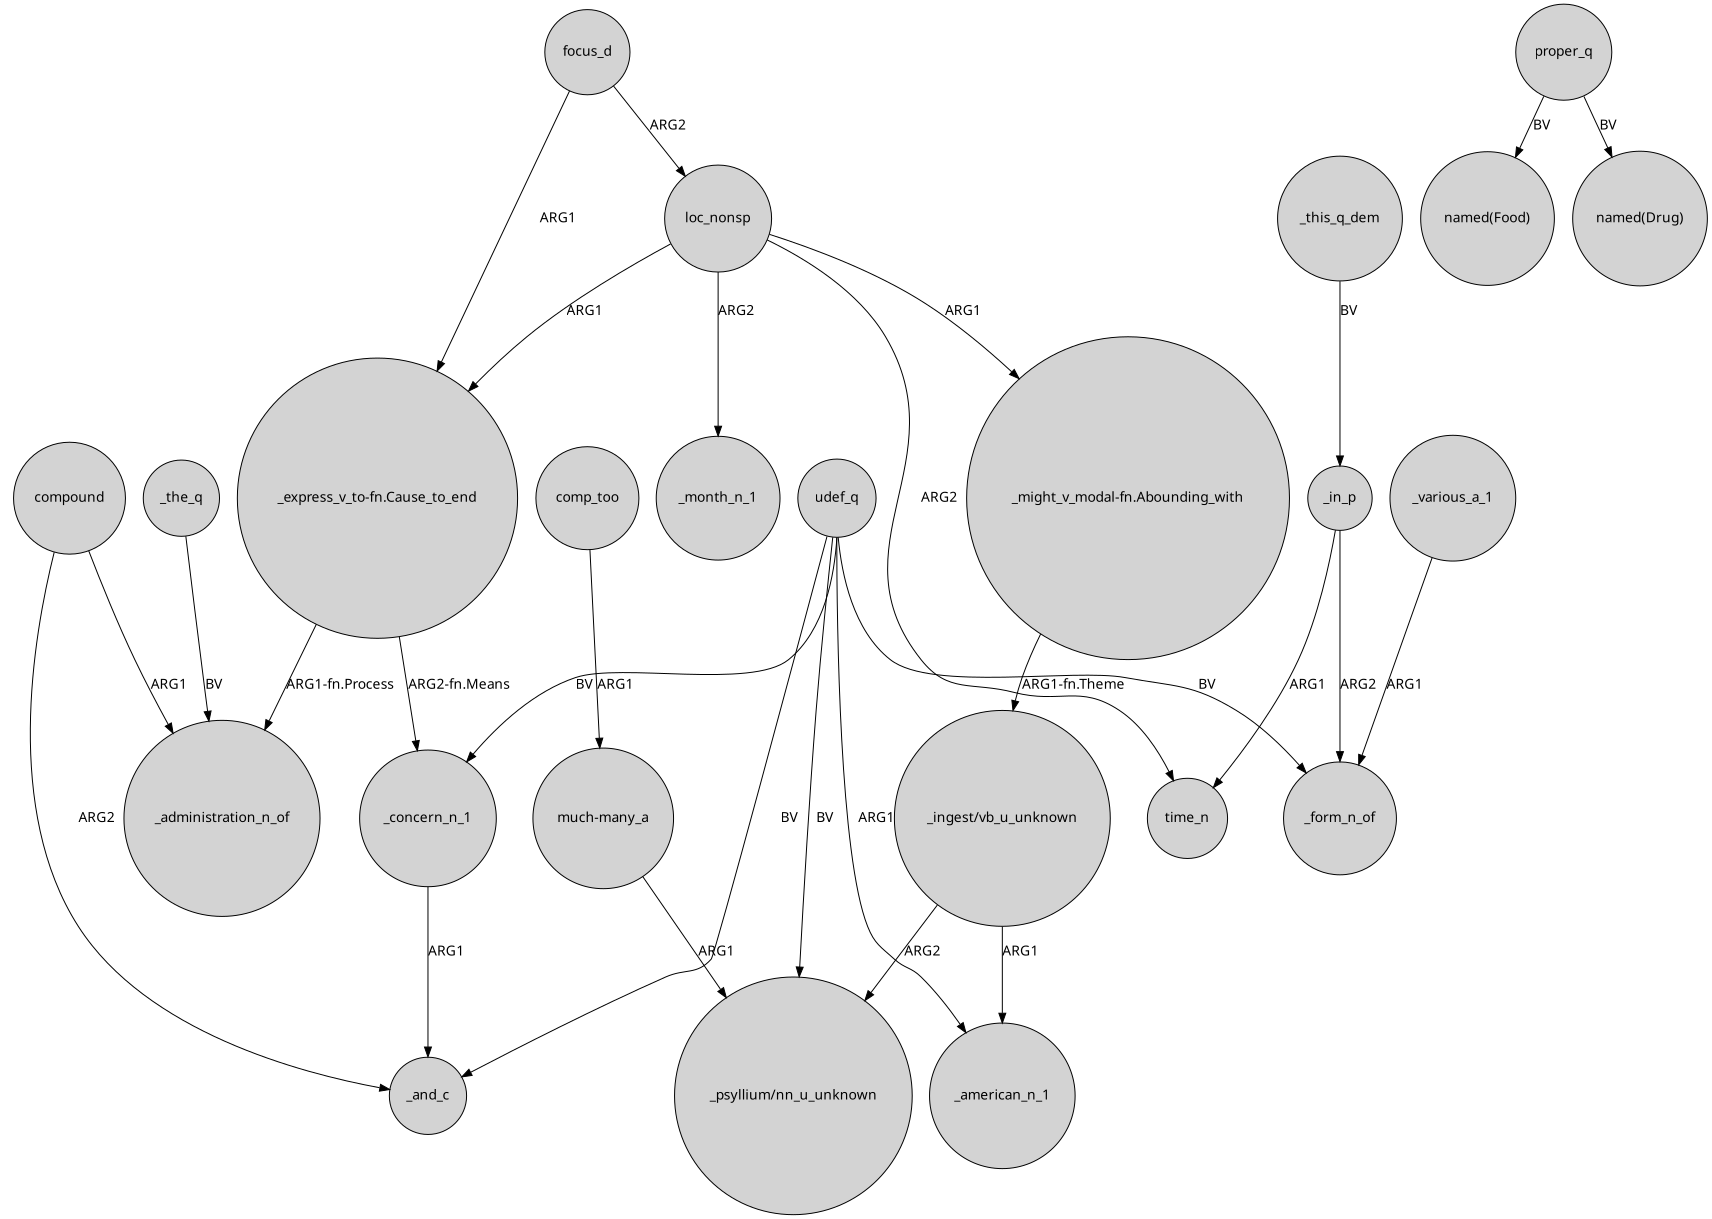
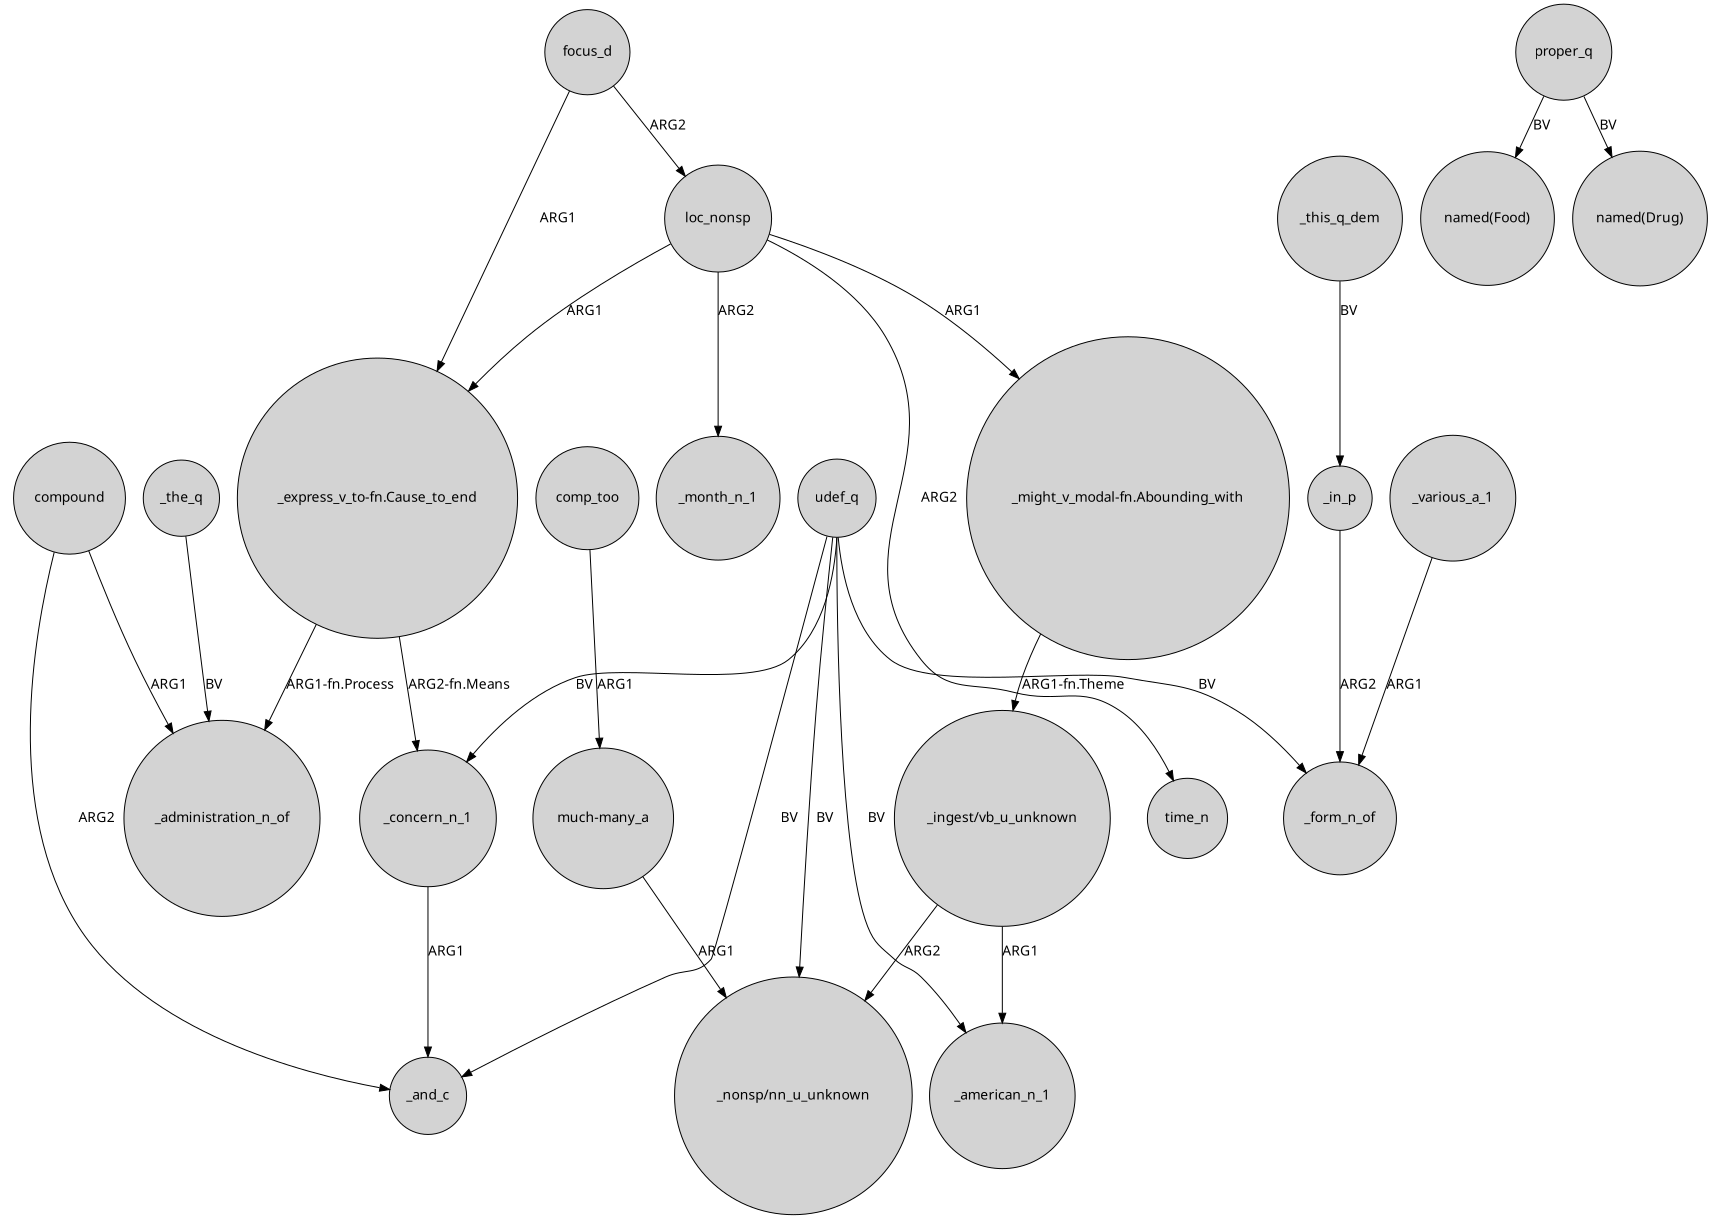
(1296, 664) -> none
(877, 818) -> (877, 818)
(793, 1096) -> (793, 1096)
